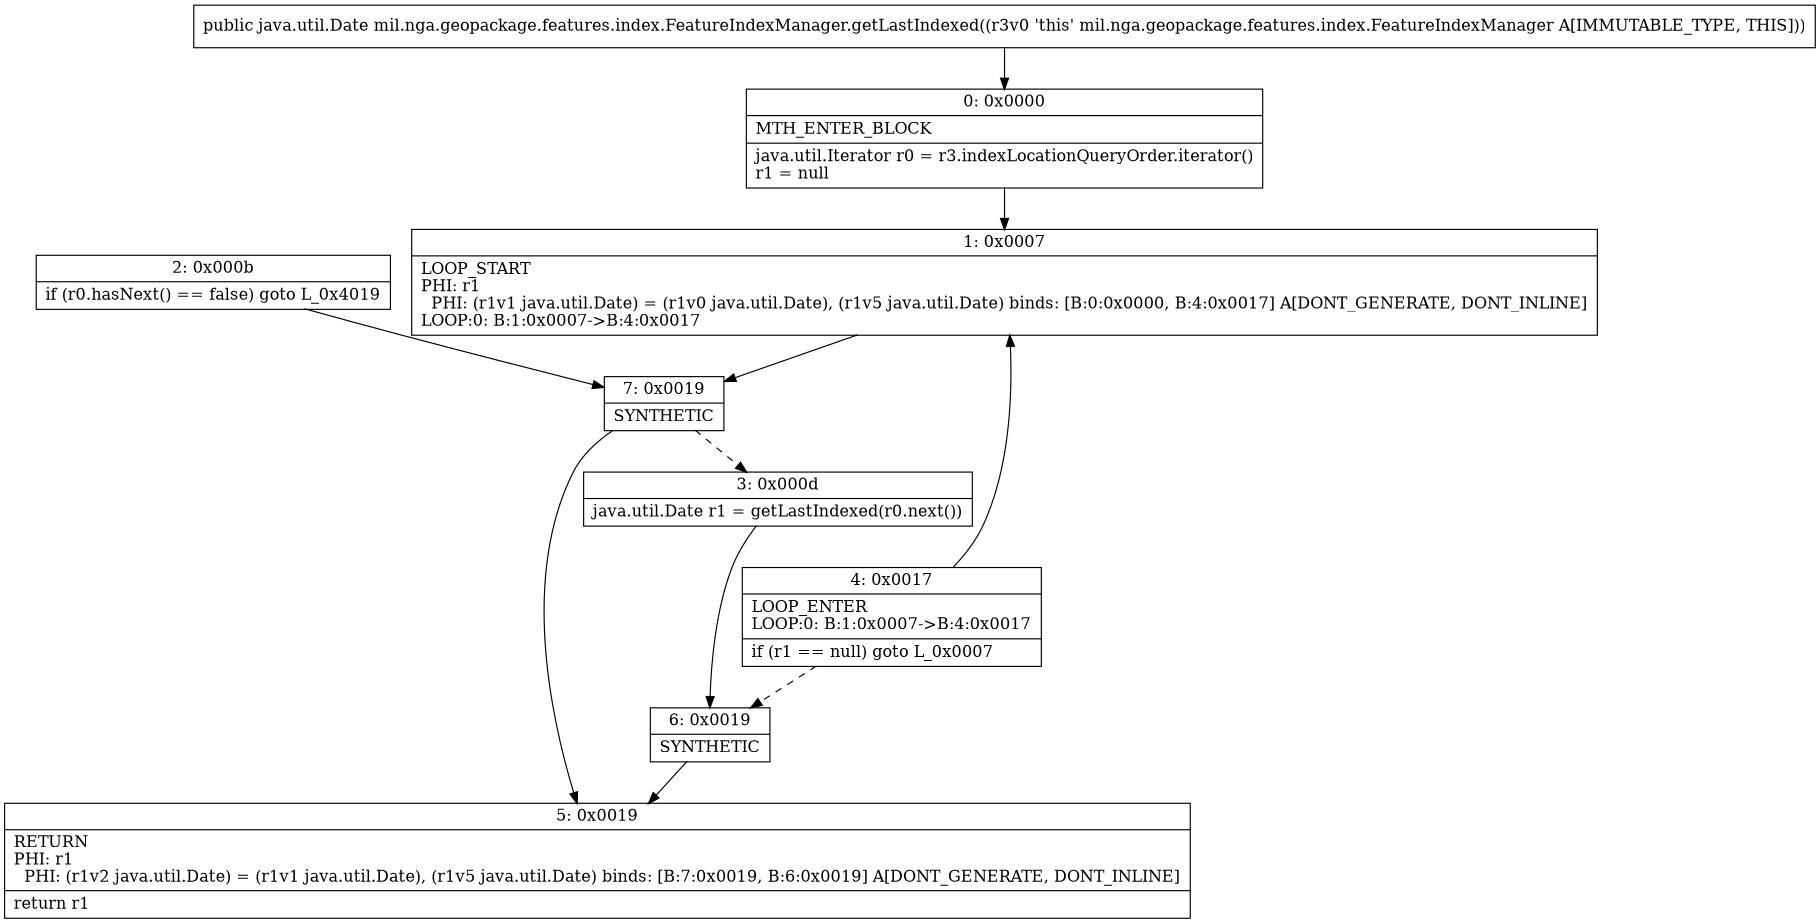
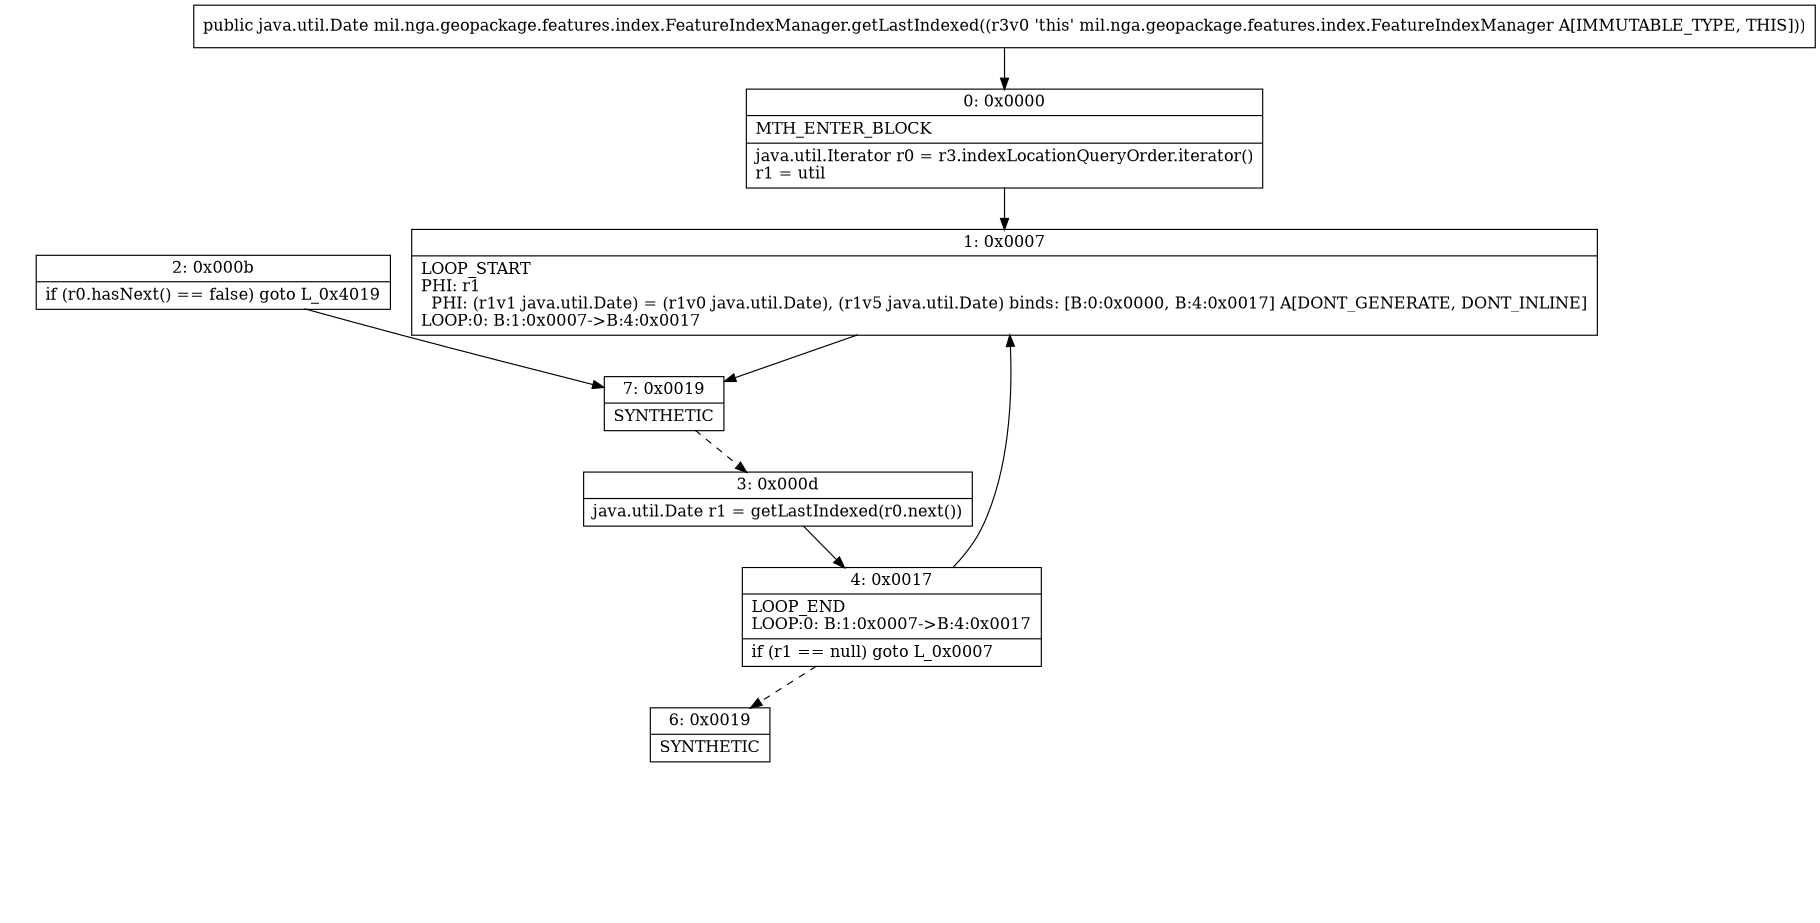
(792, 174) -> (791, 174)
(721, 607) -> (820, 543)
(810, 607) -> (799, 607)
(597, 861) -> none
